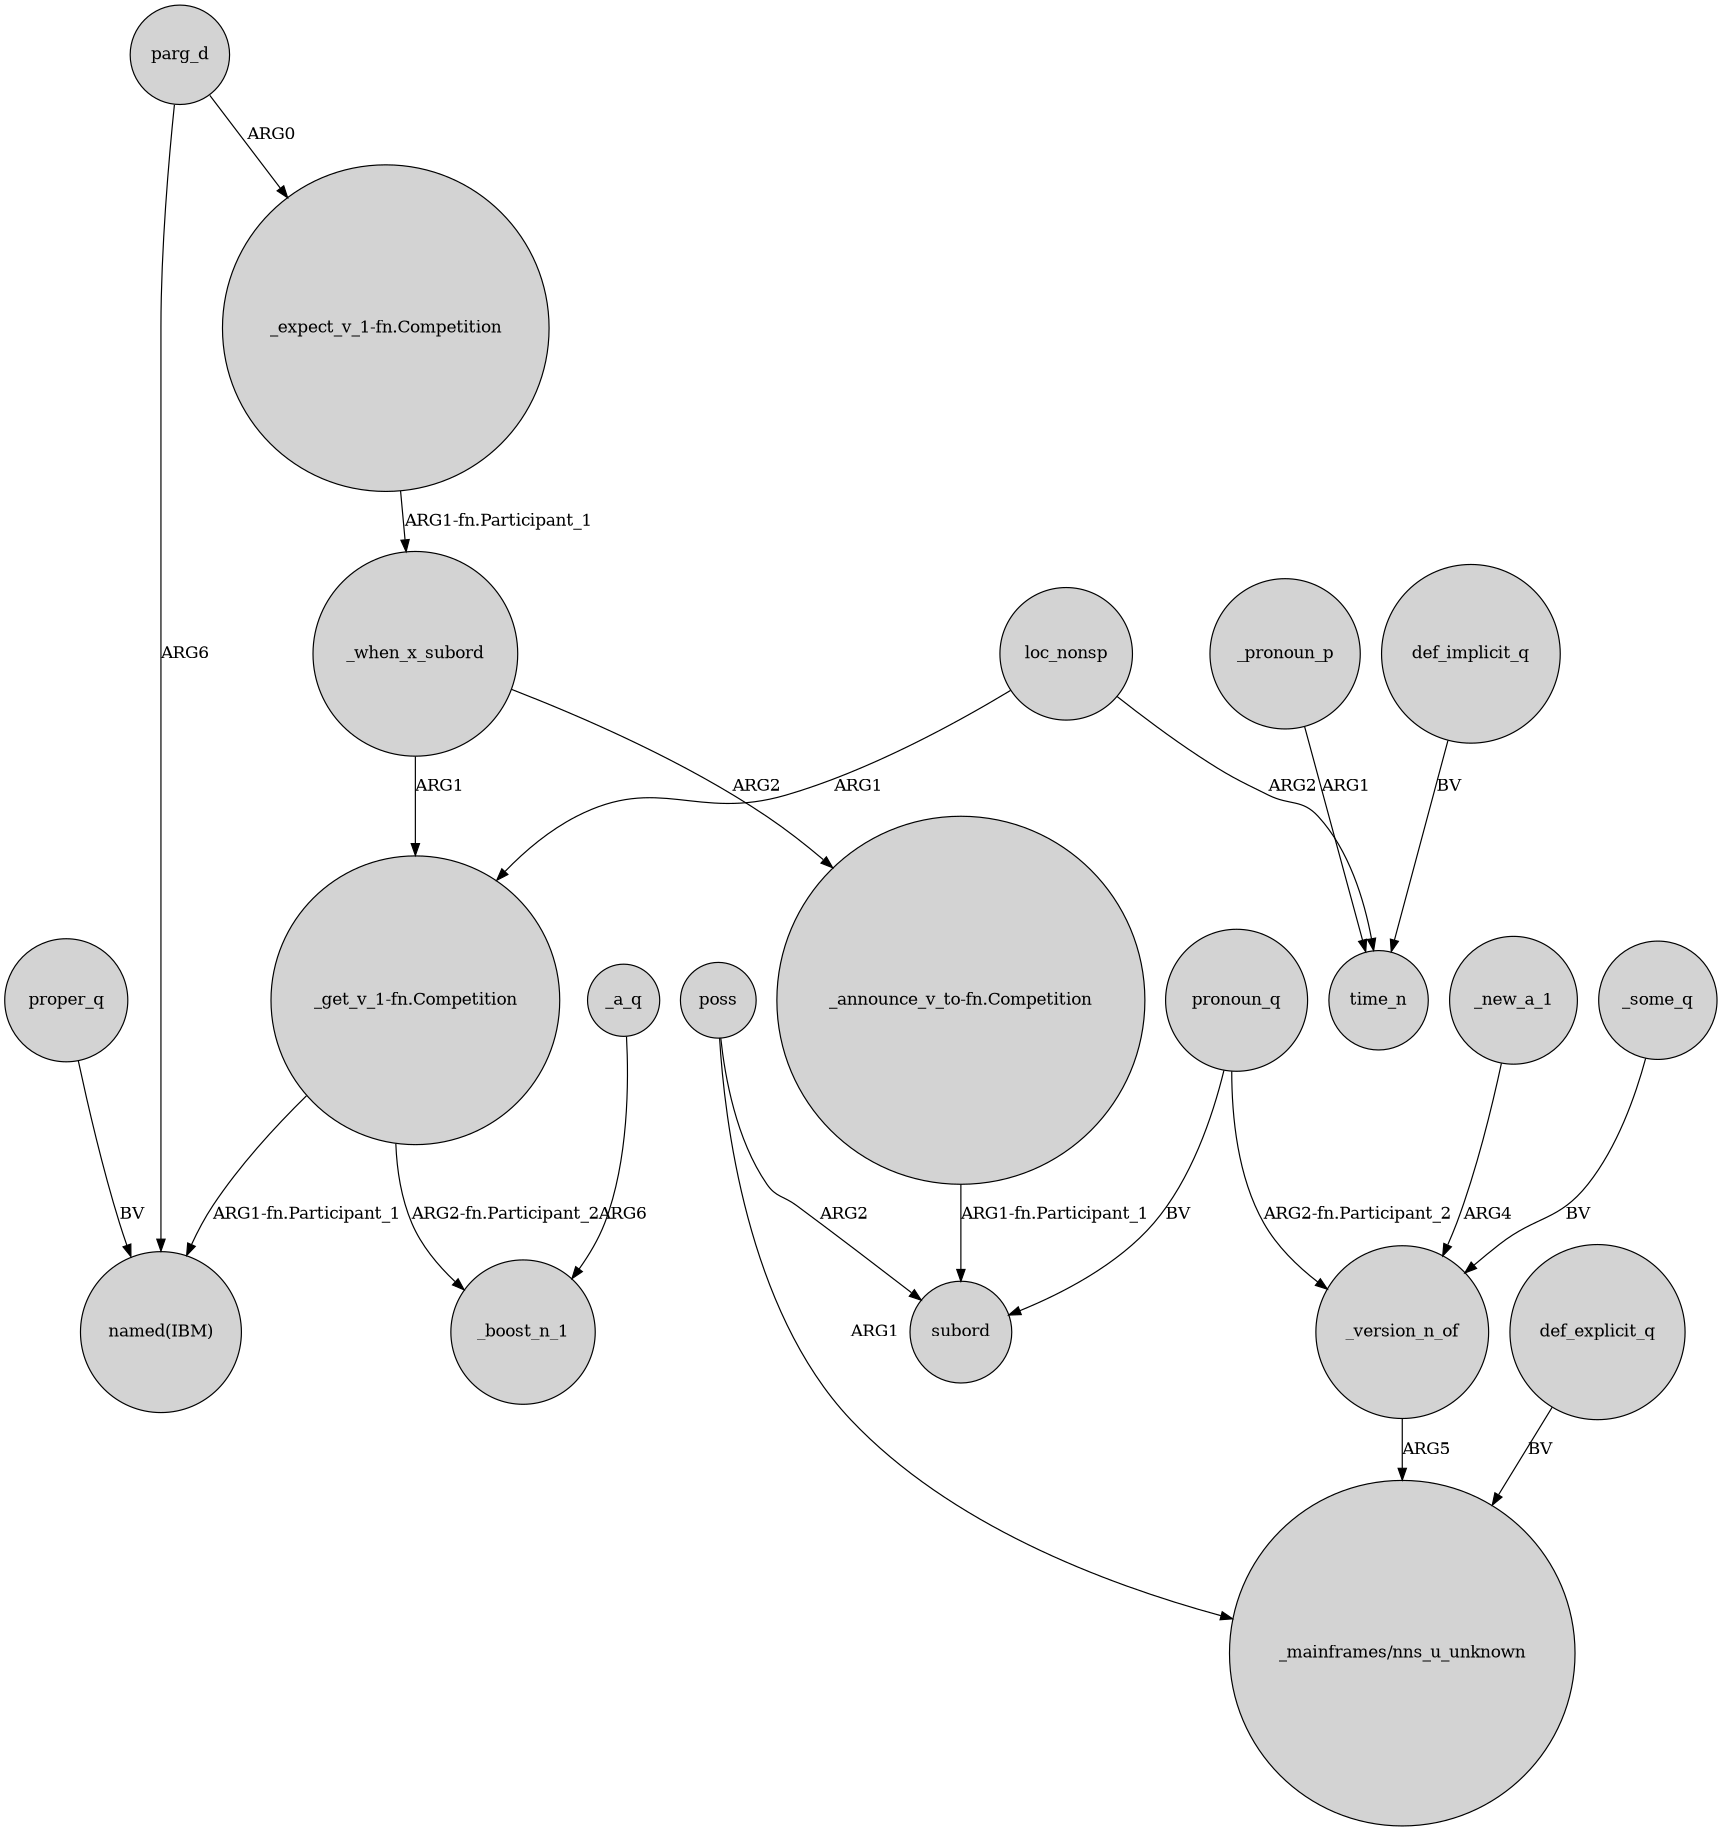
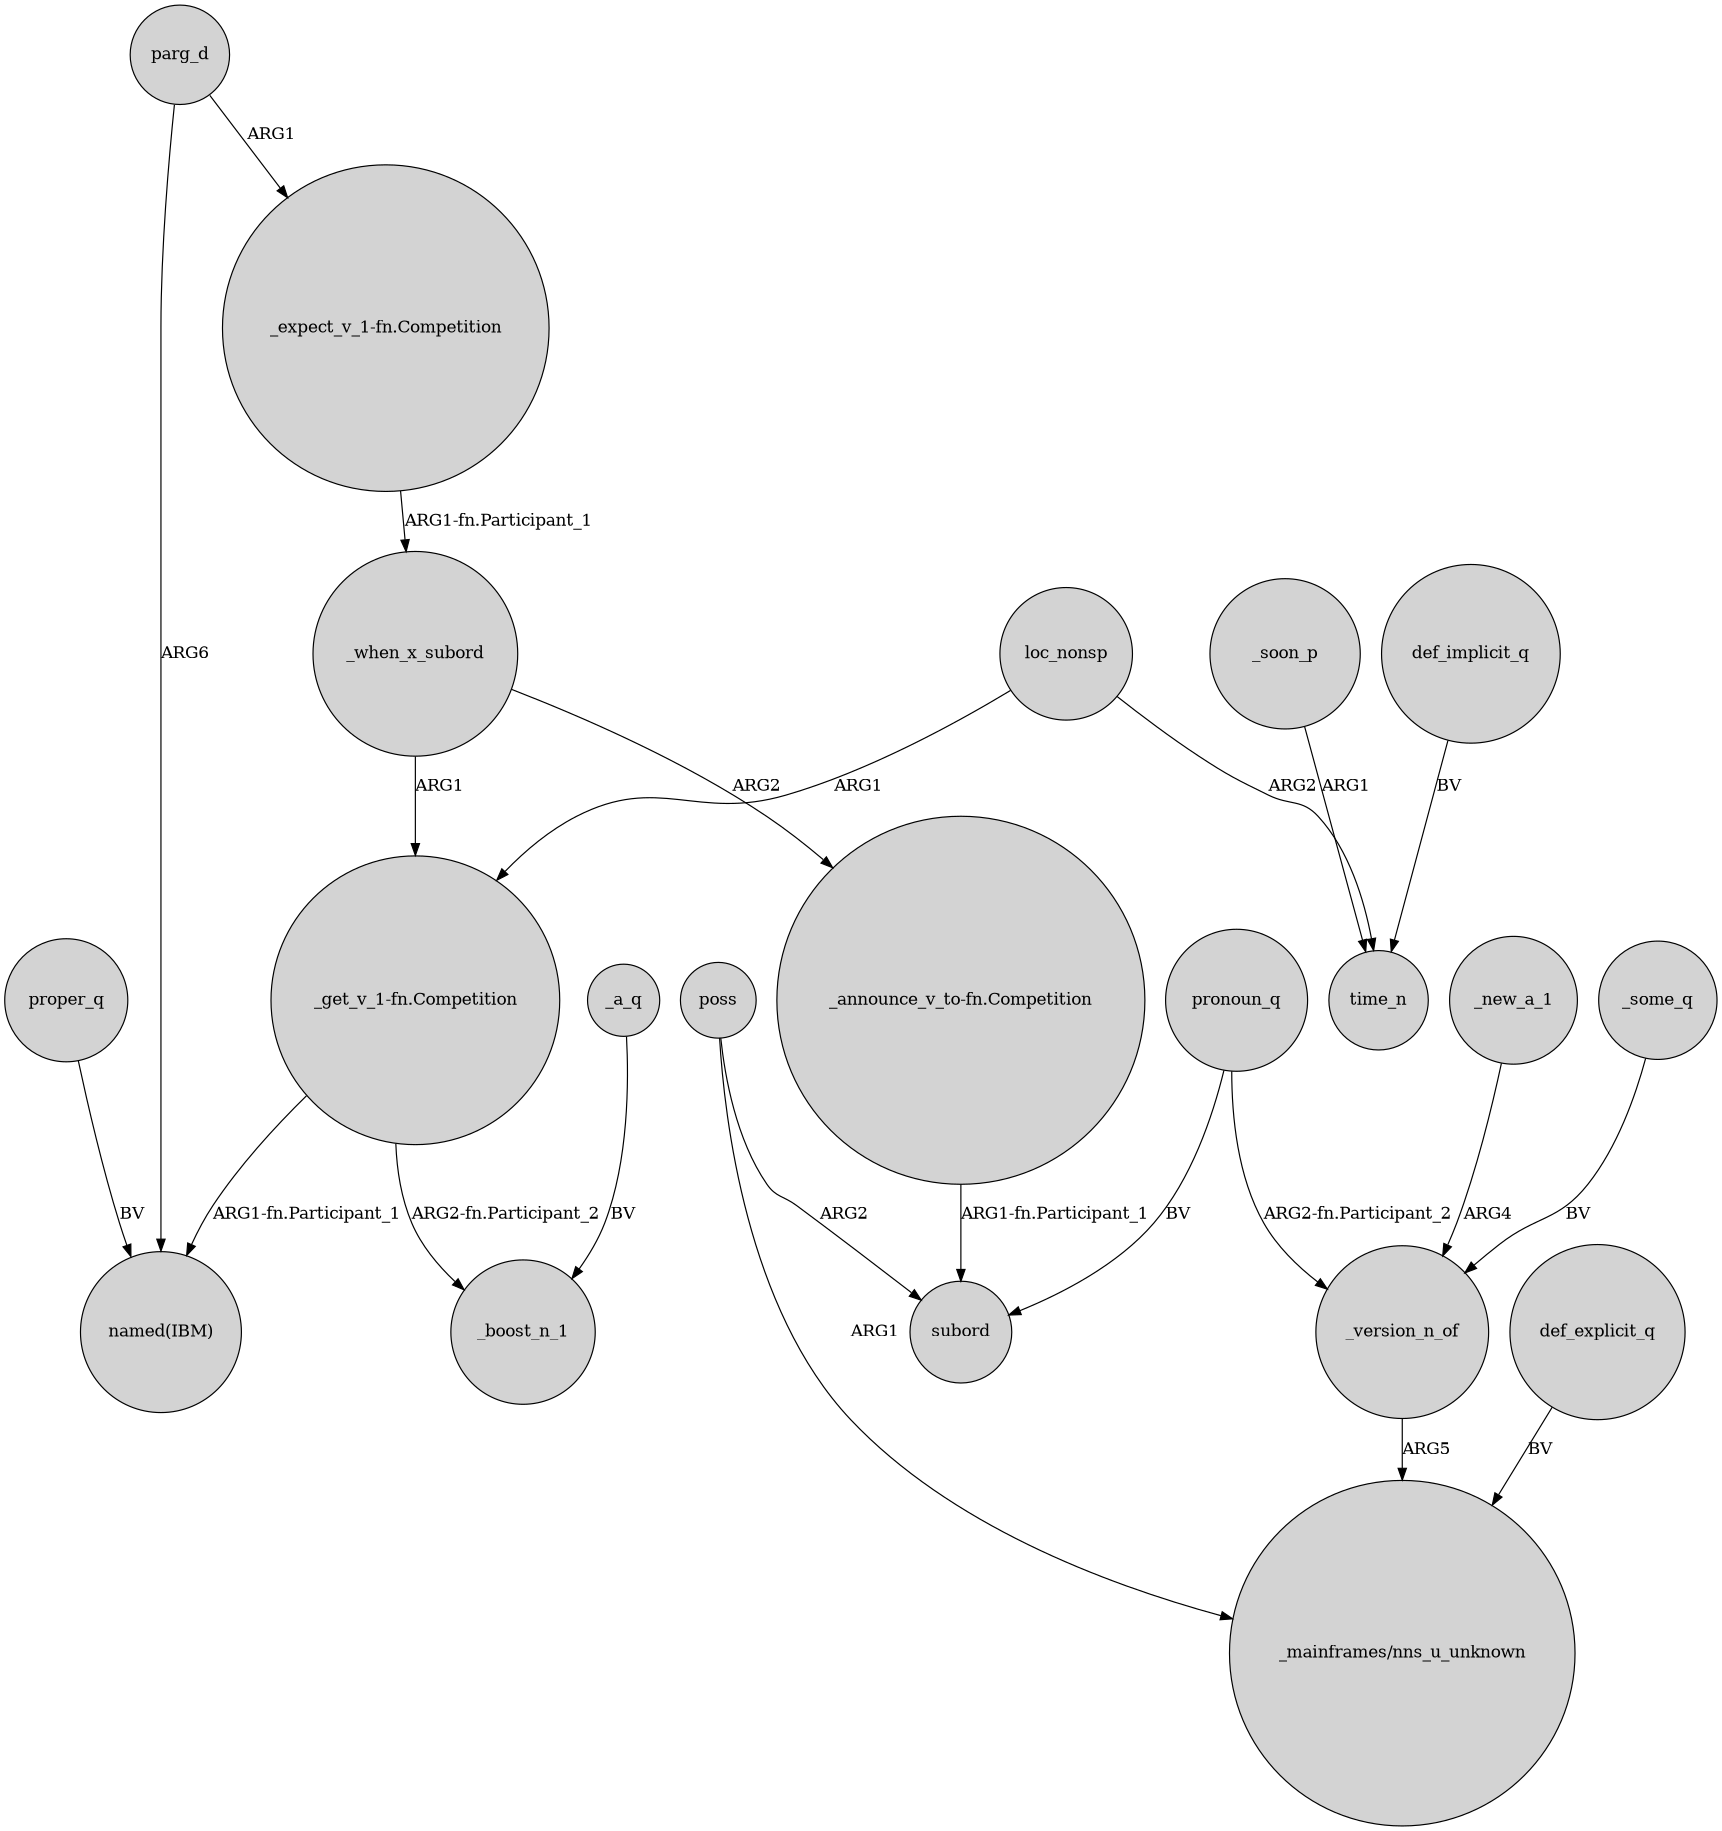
(272, 135) -> (272, 135)
(1285, 654) -> (1285, 654)
(623, 1214) -> (623, 1214)
